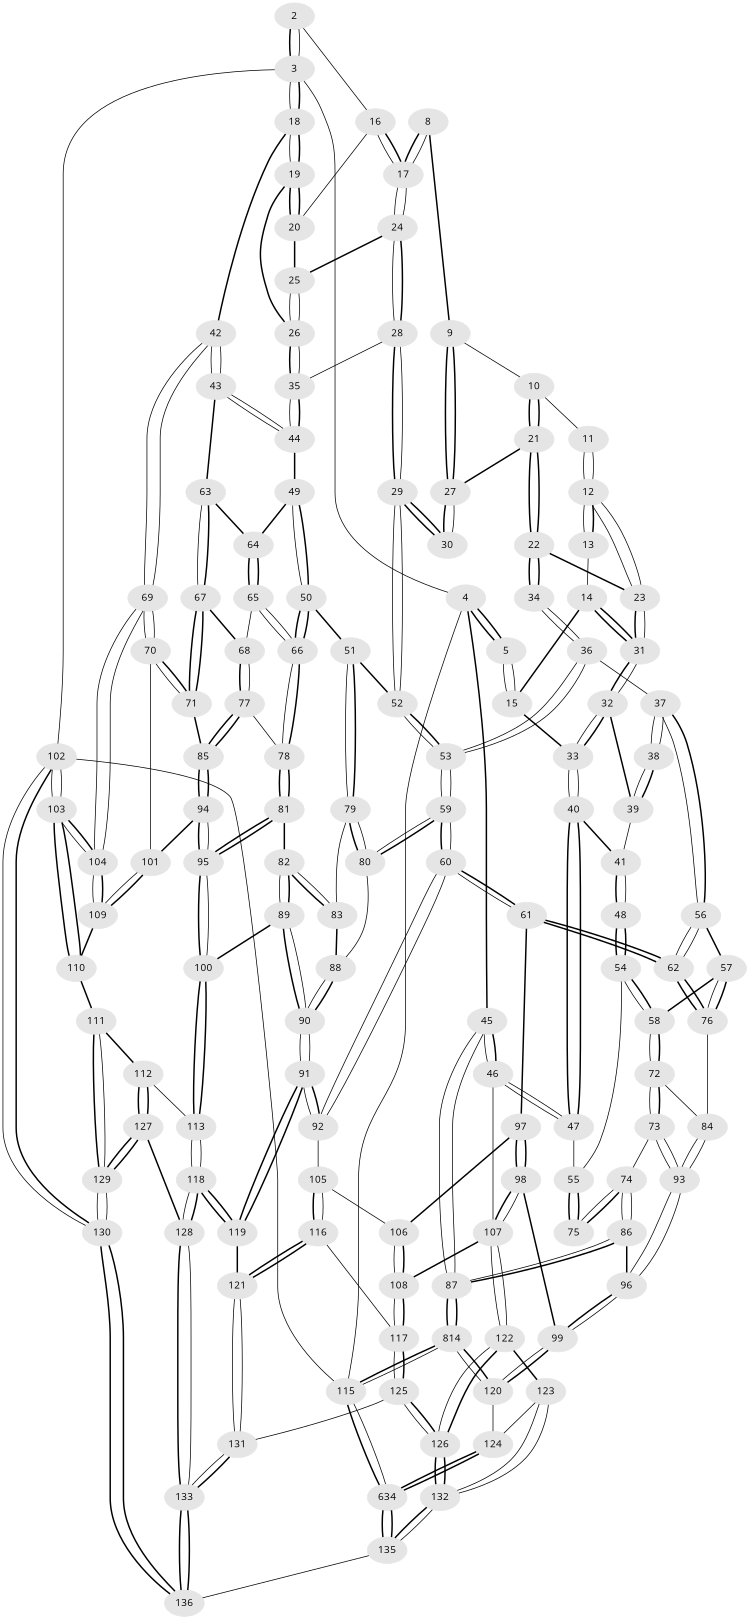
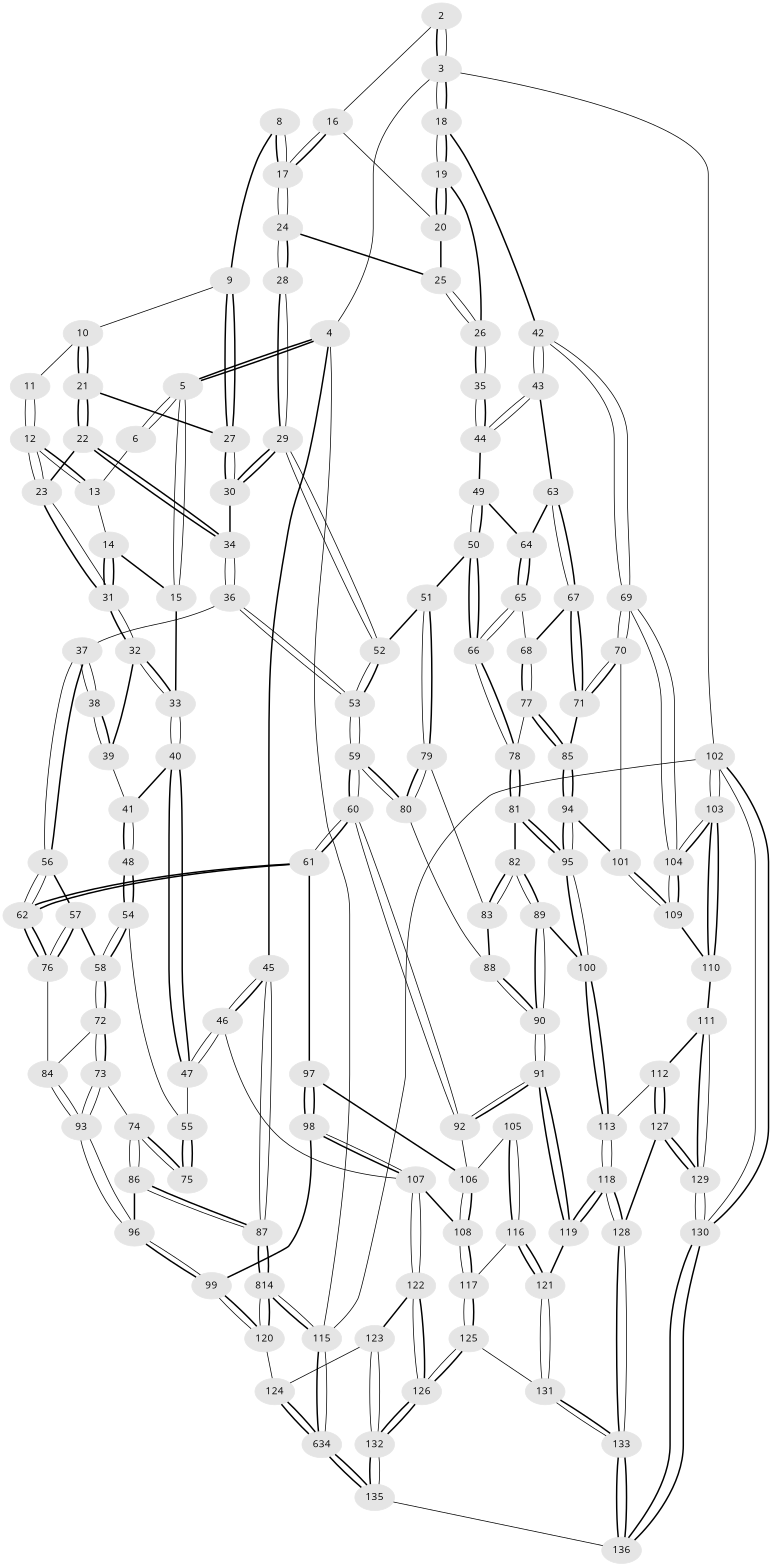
(346, 360) -> none
none -> (136, 439)
none -> (230, 519)
(318, 1154) -> (464, 1153)
